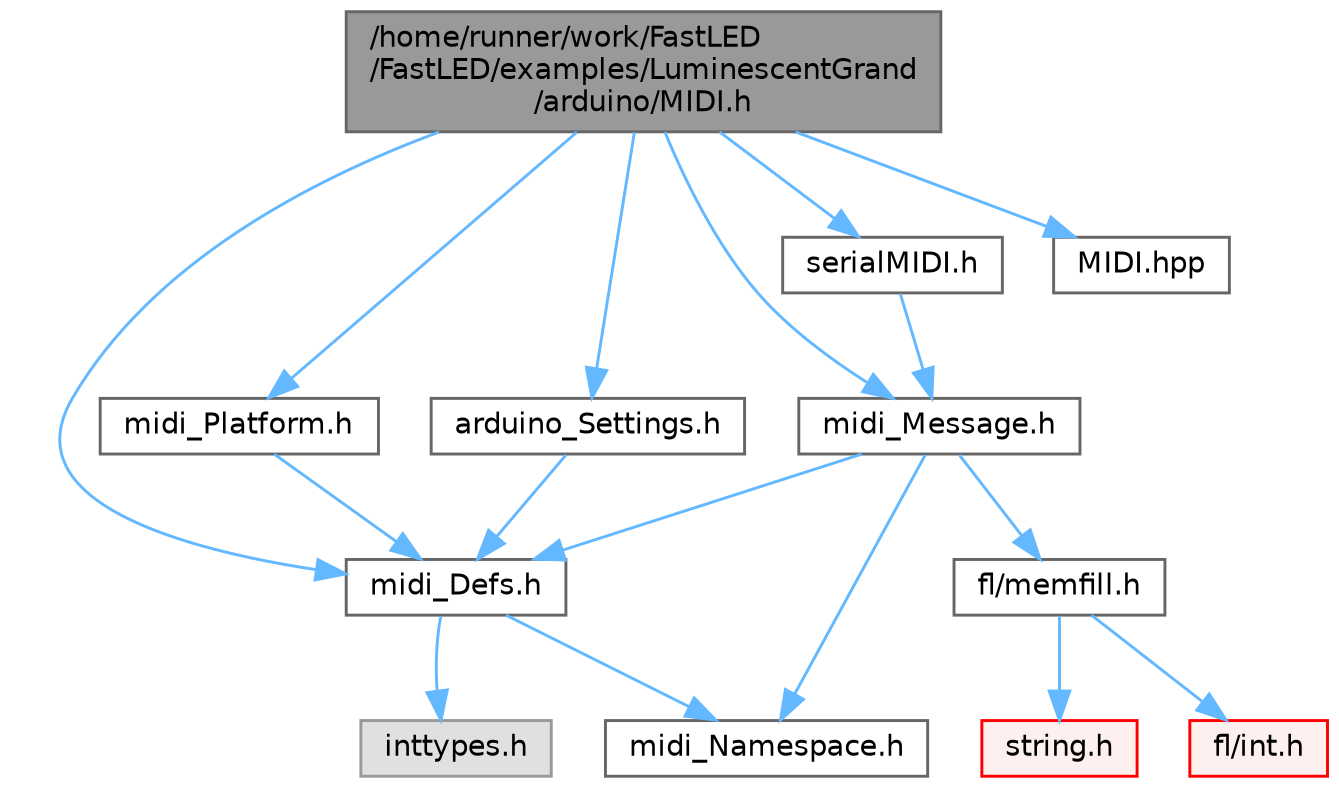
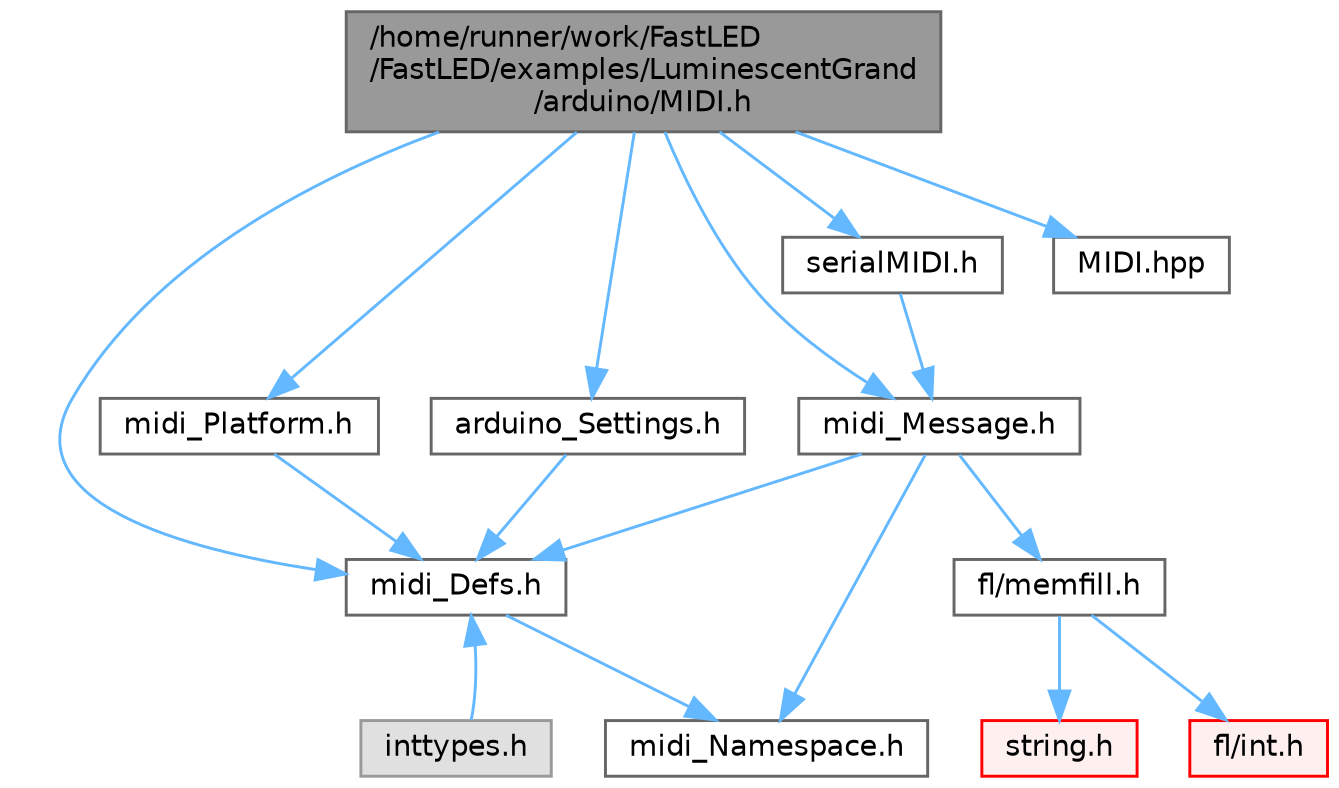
(437, 653) -> (475, 683)
